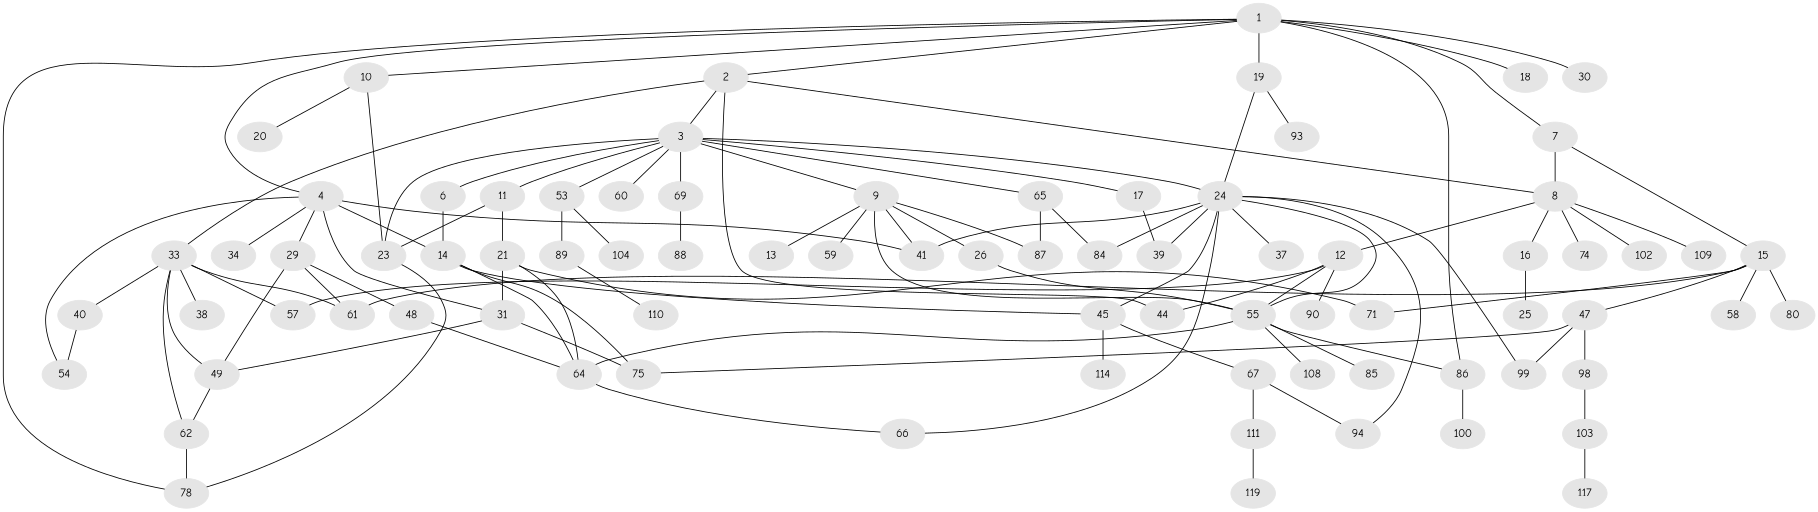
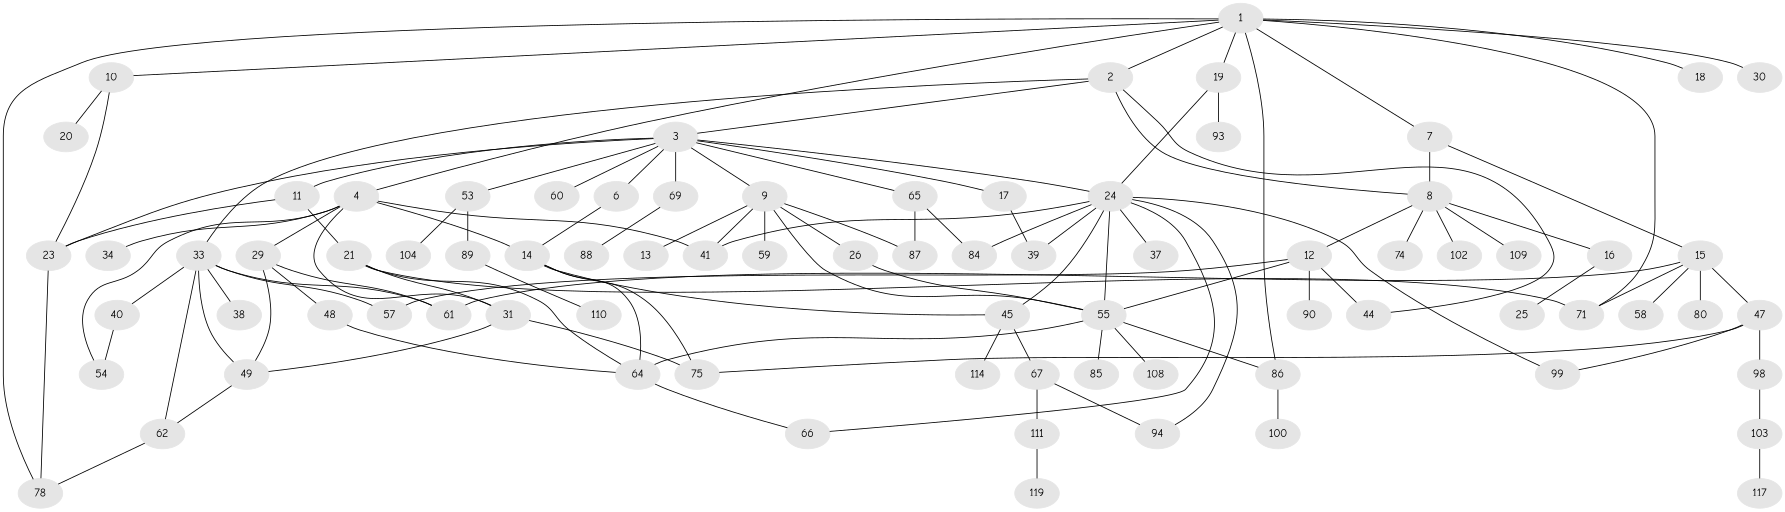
none -> (1566, 70)
